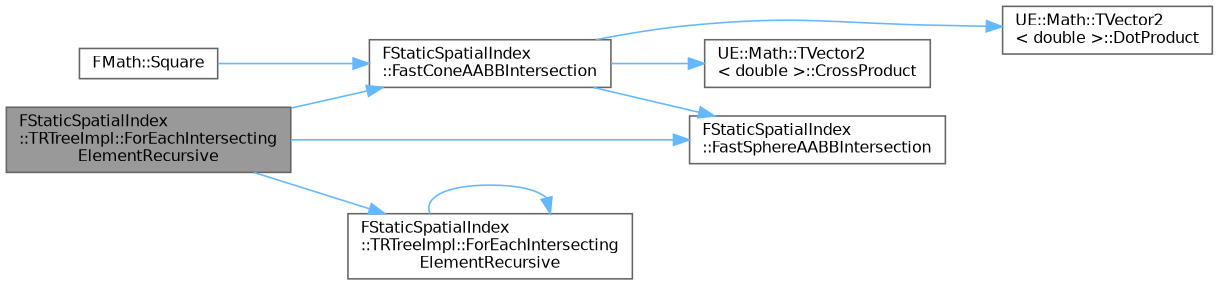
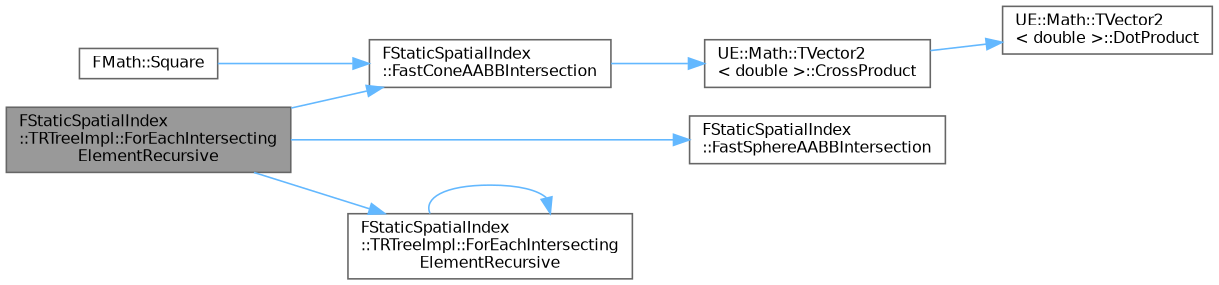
(790, 20) -> (958, 47)
(646, 100) -> none
